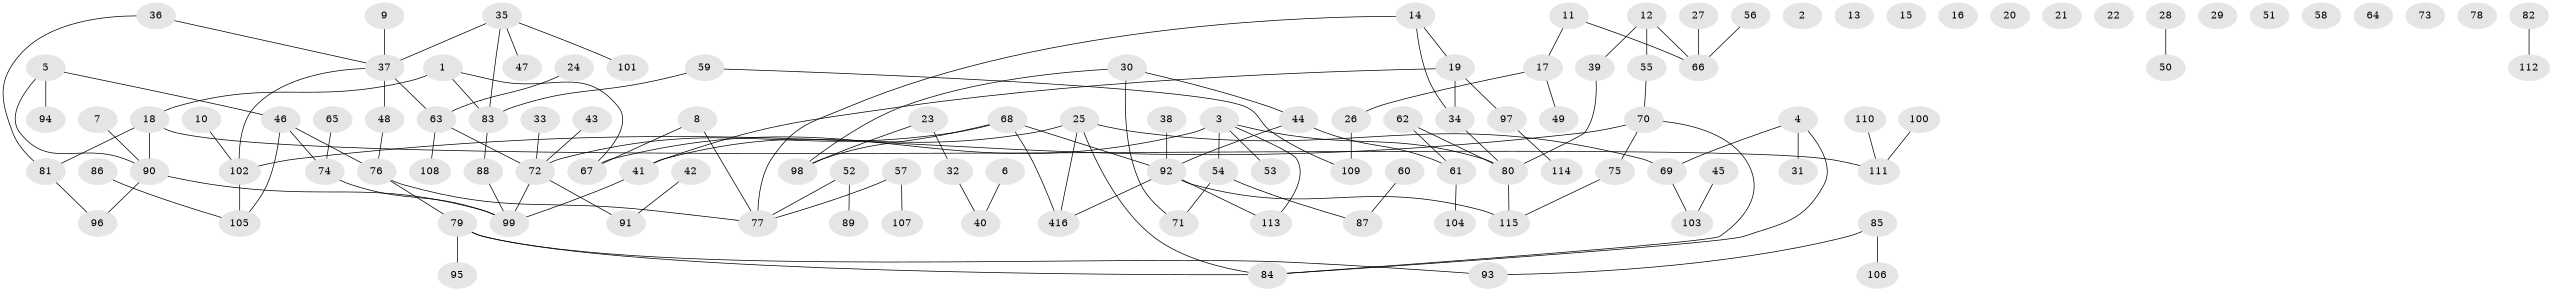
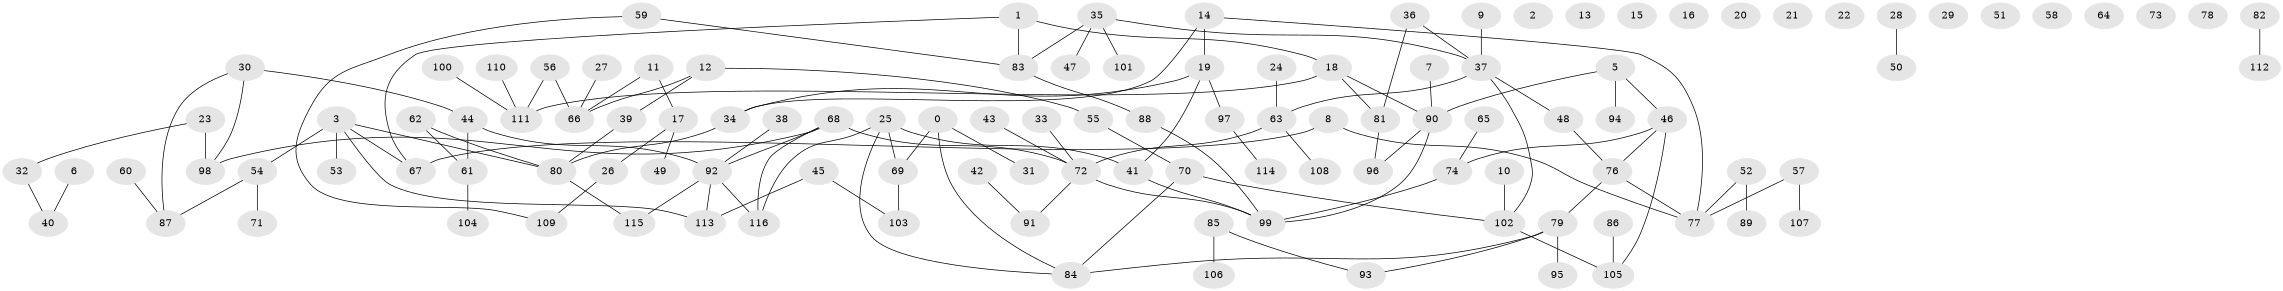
none -> (536, 94)
(1798, 120) -> (938, 120)
(1128, 138) -> (168, 132)
(1615, 172) -> none
none -> (754, 201)
(1059, 223) -> (759, 223)
